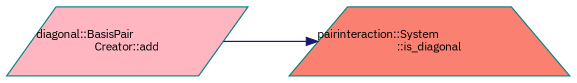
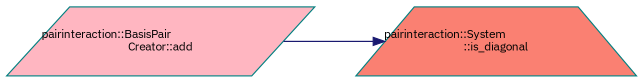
(127, 41) -> (161, 41)
